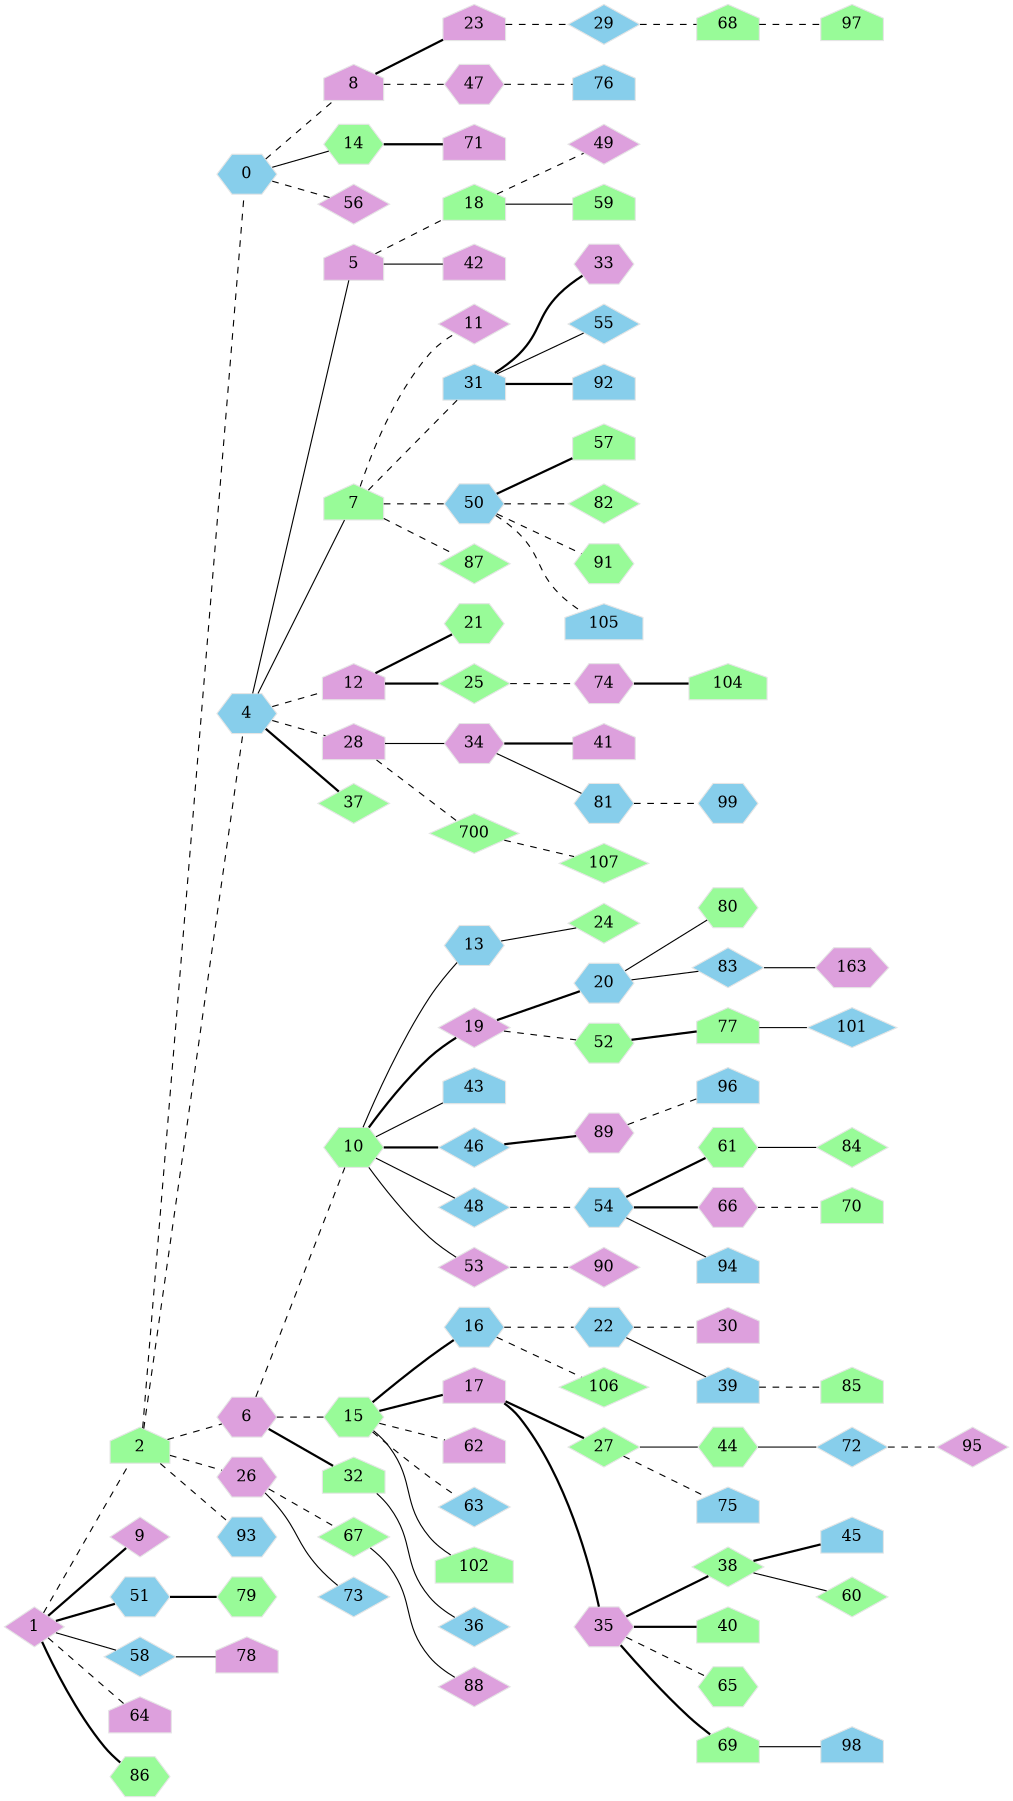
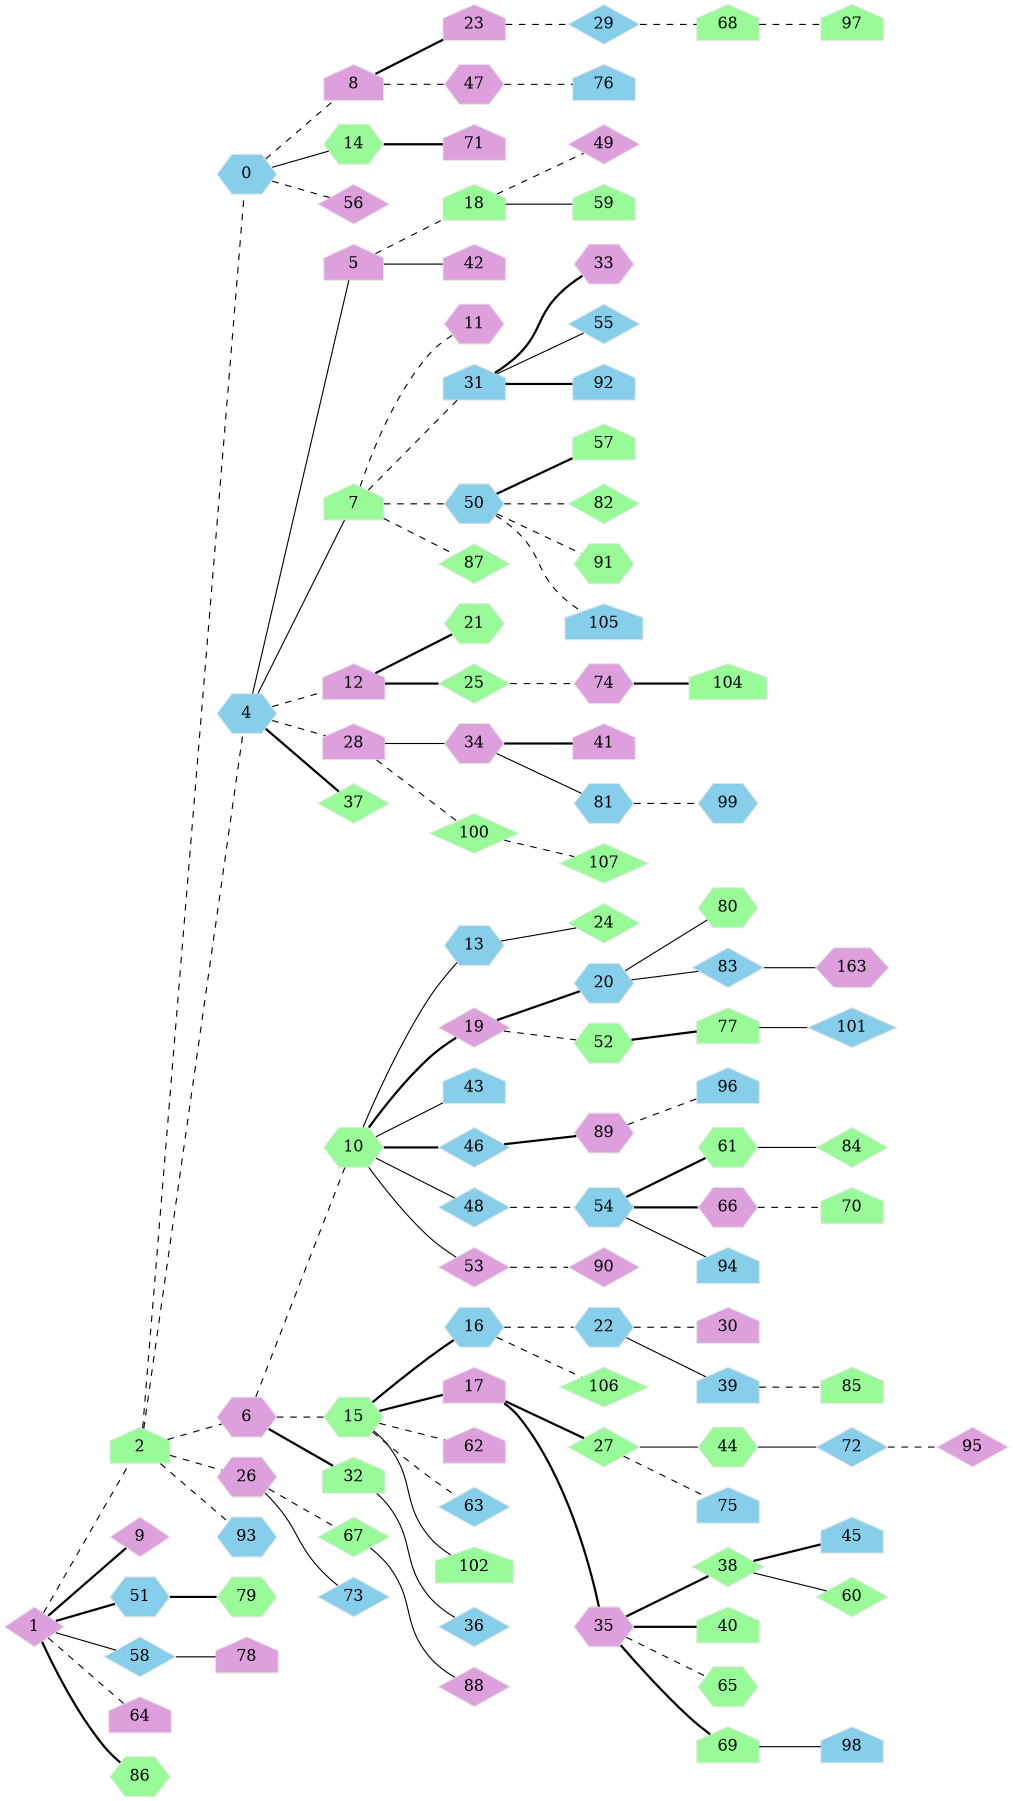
(474, 324) -> (474, 324)
(474, 833) -> (474, 833)
